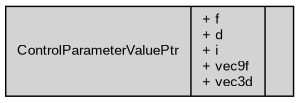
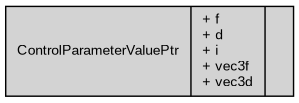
(227, 66) -> (227, 66)
